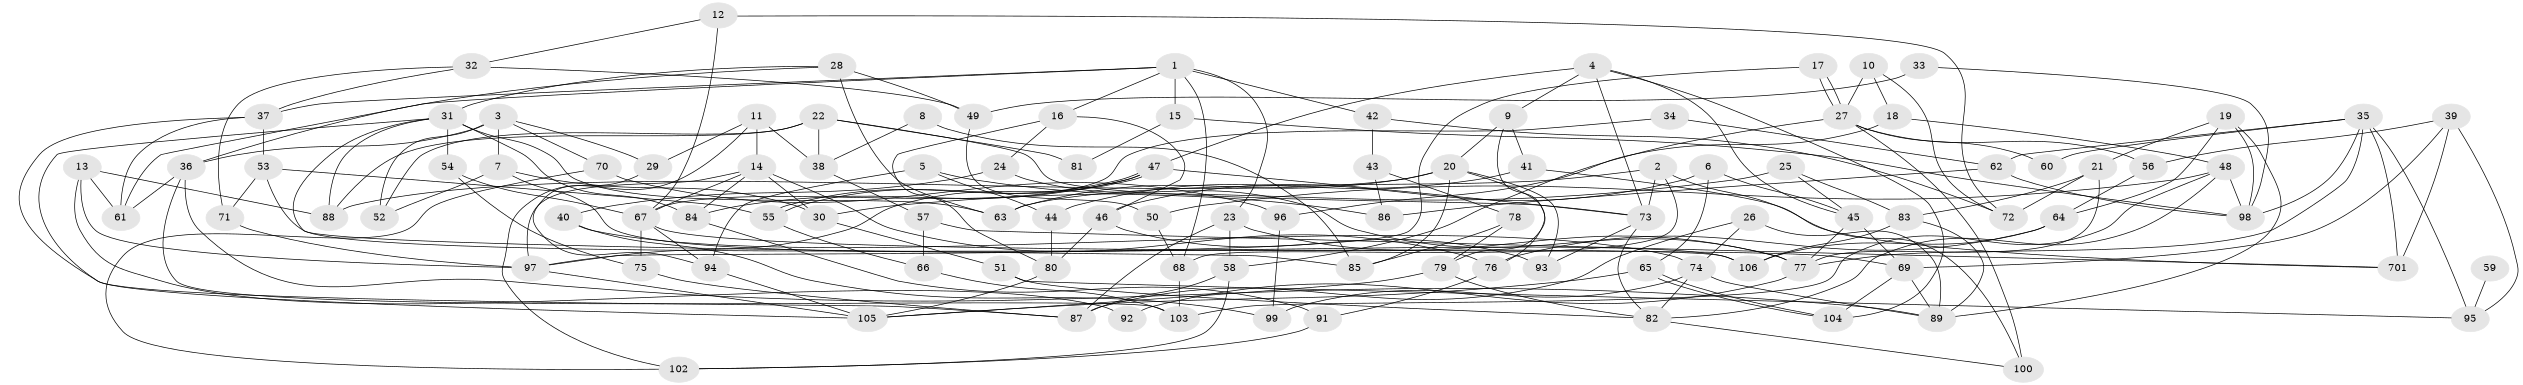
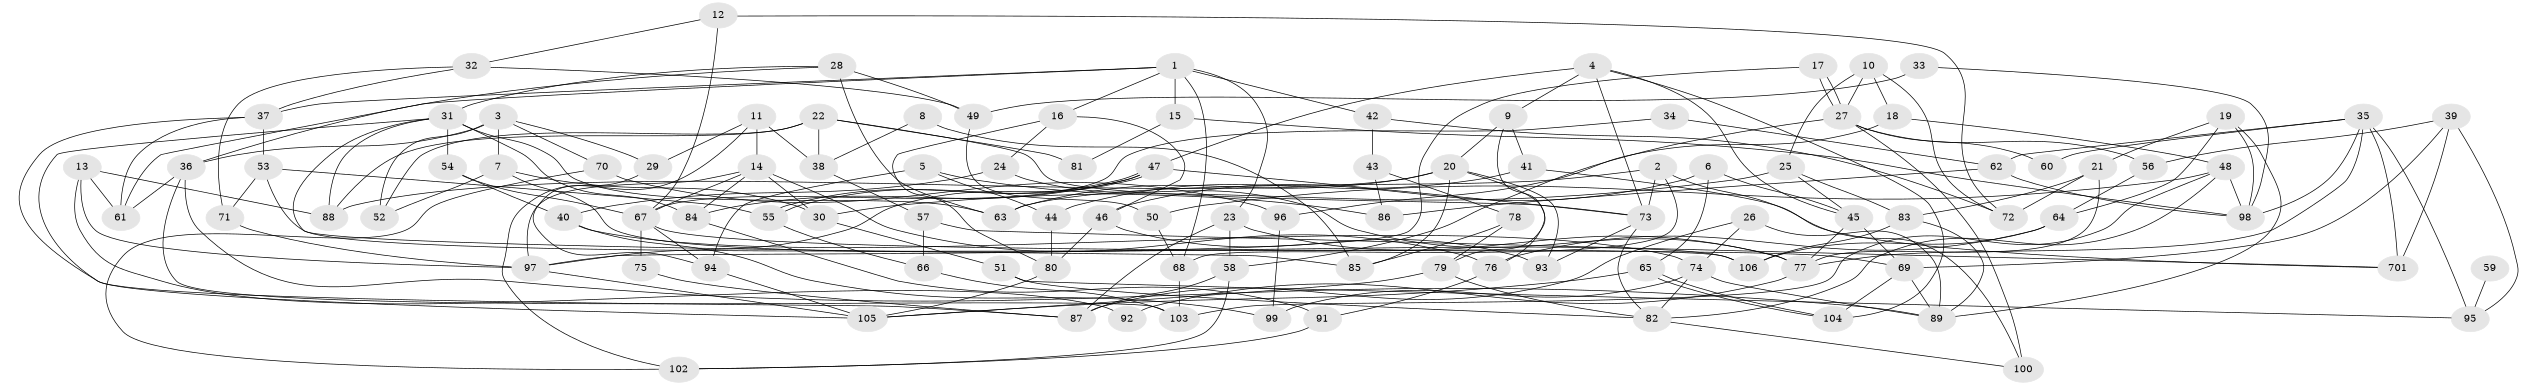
none -> (1814, 108)
(522, 226) -> (507, 194)
